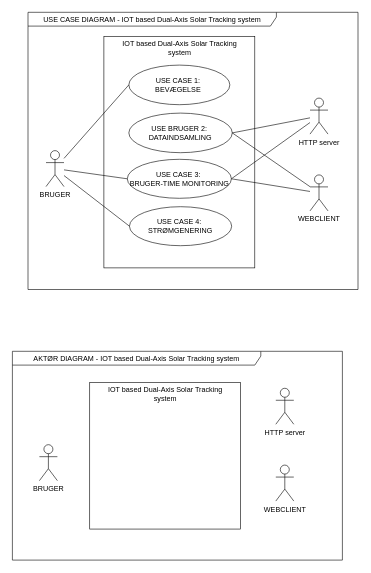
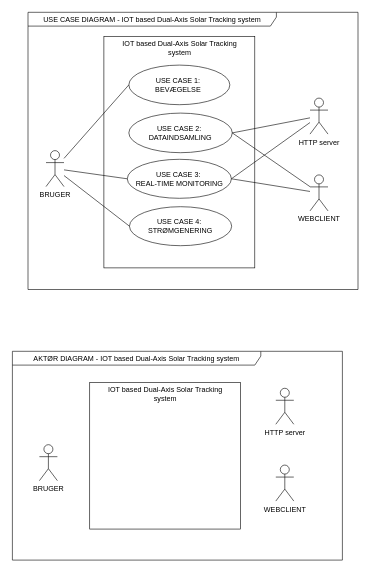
(180, 133) -> (180, 133)
(179, 179) -> (179, 179)
